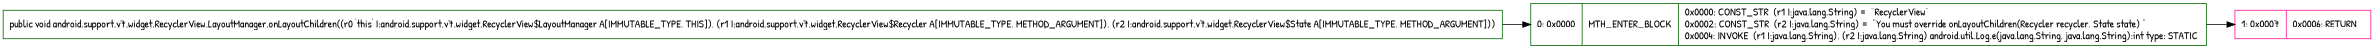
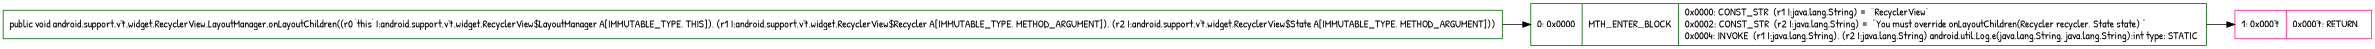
(2329, 24) -> (2329, 24)
